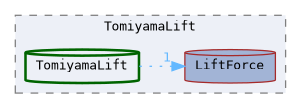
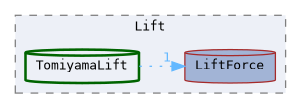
(150, 27) -> (150, 27)
